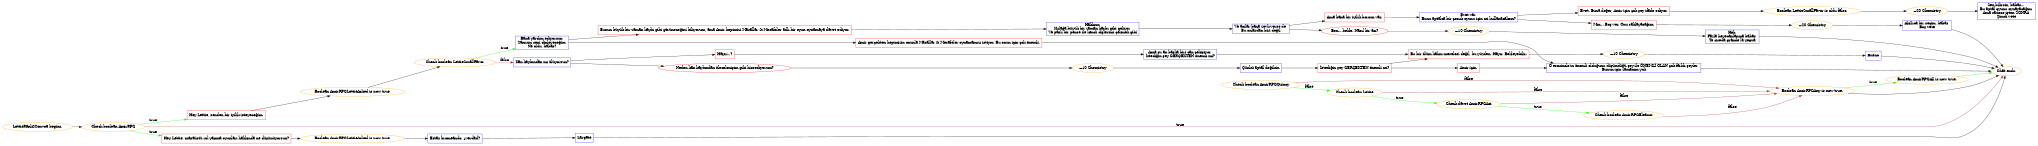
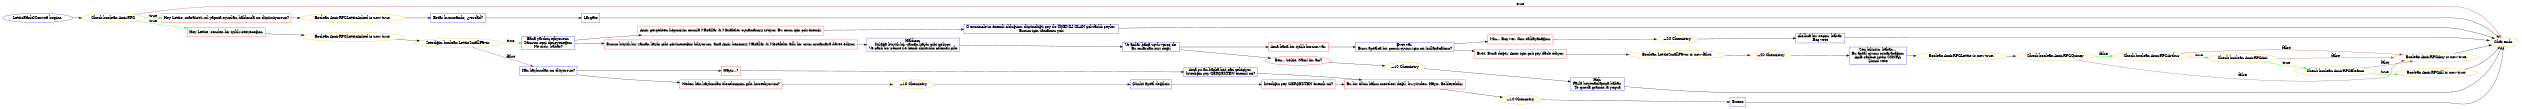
(1812, 11) -> (1677, 55)
none -> (1961, 56)
(455, 62) -> (458, 43)
(725, 68) -> (731, 84)
(1469, 68) -> none
(1973, 75) -> (2483, 62)
(1869, 85) -> (2382, 74)
(1355, 93) -> (2151, 56)
(1469, 104) -> (2243, 58)
(38, 127) -> (38, 18)
